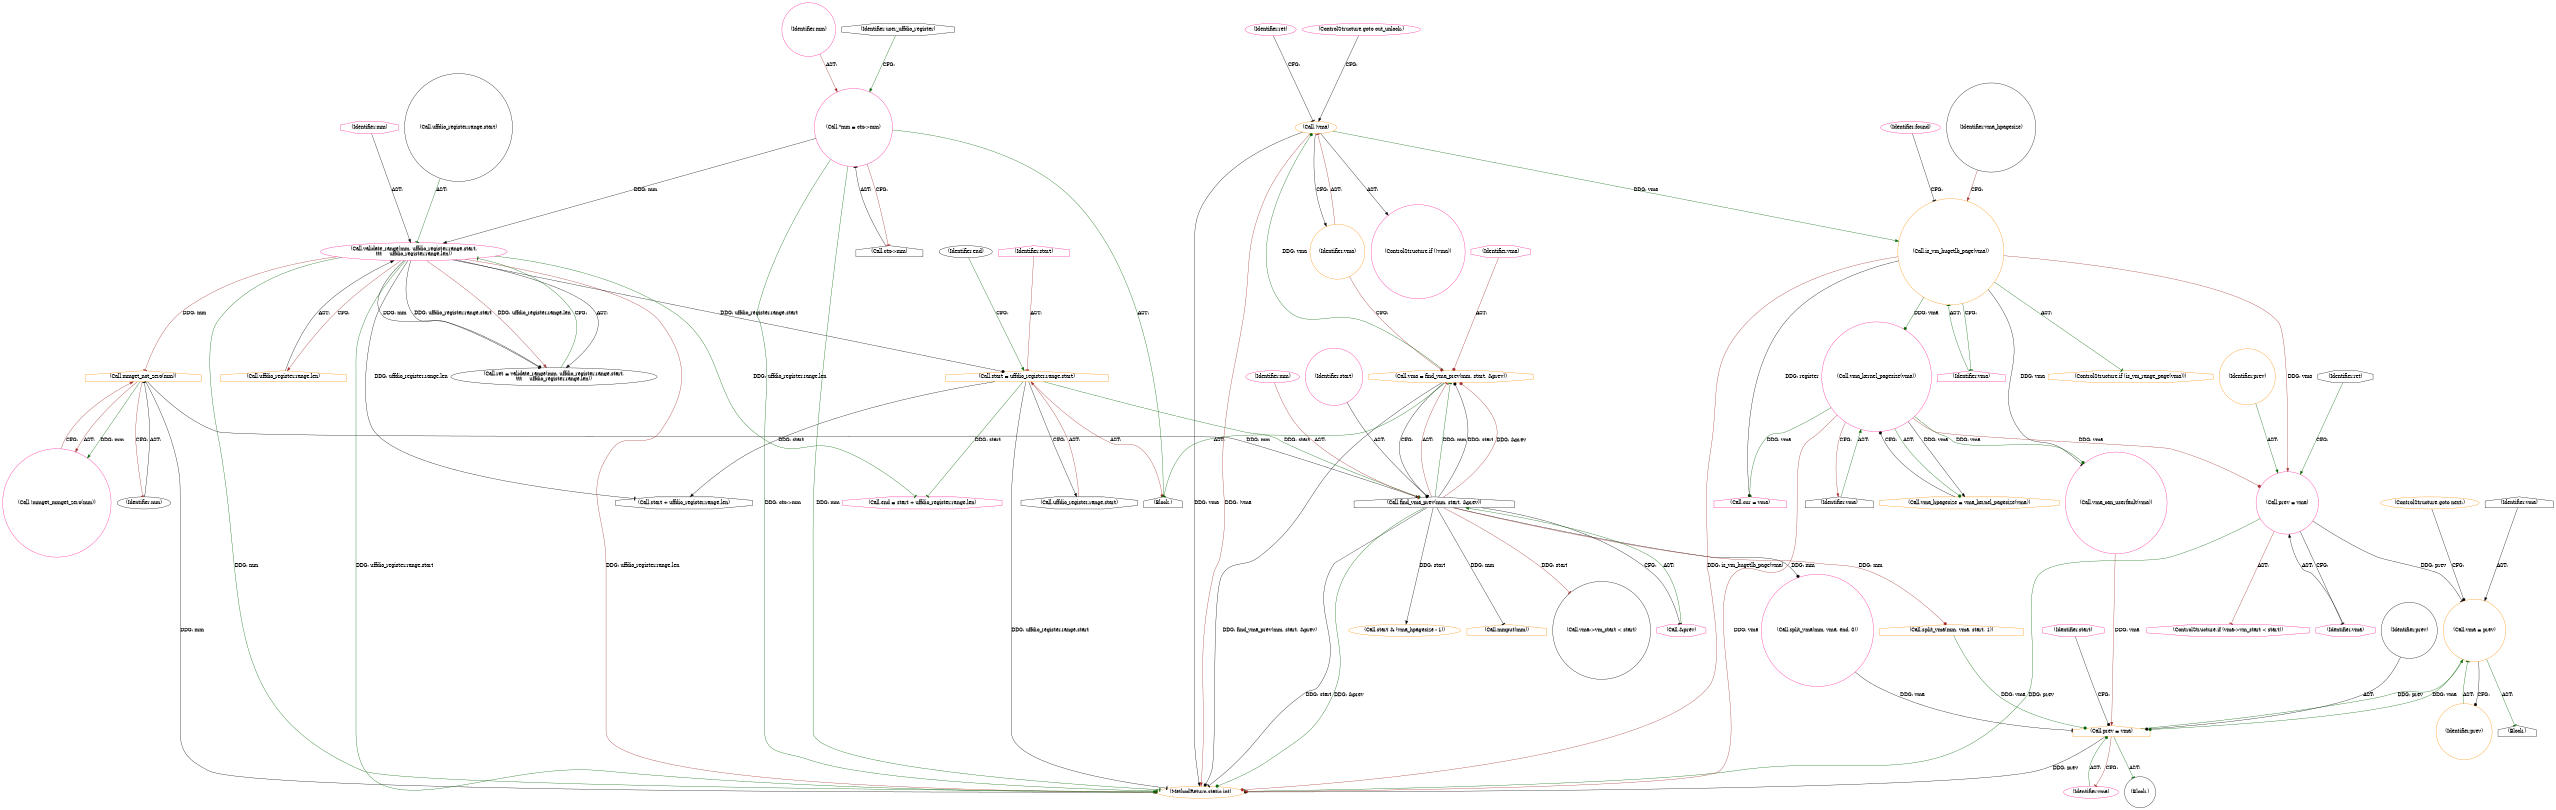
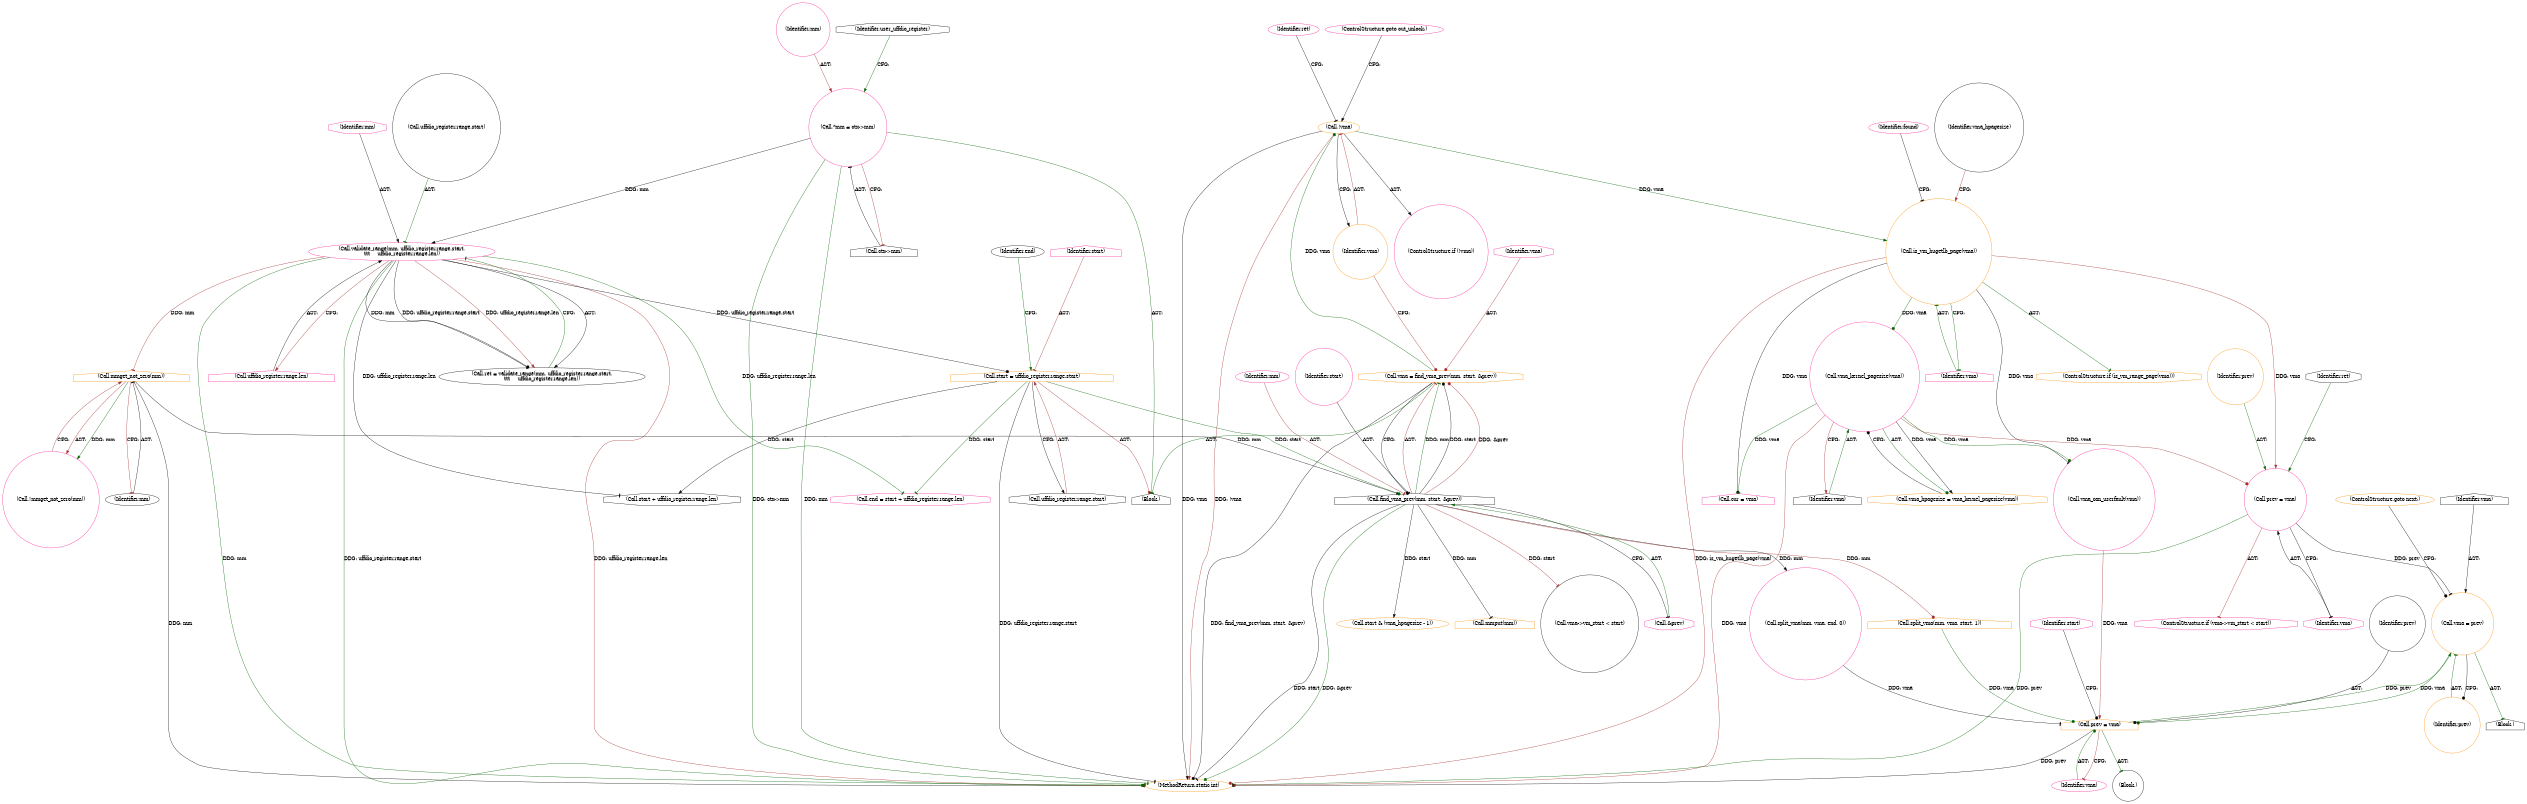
(283, 377) -> (271, 377)
(1802, 377) -> (1795, 377)
(57, 503) -> (51, 500)
(1627, 544) -> (1612, 538)
